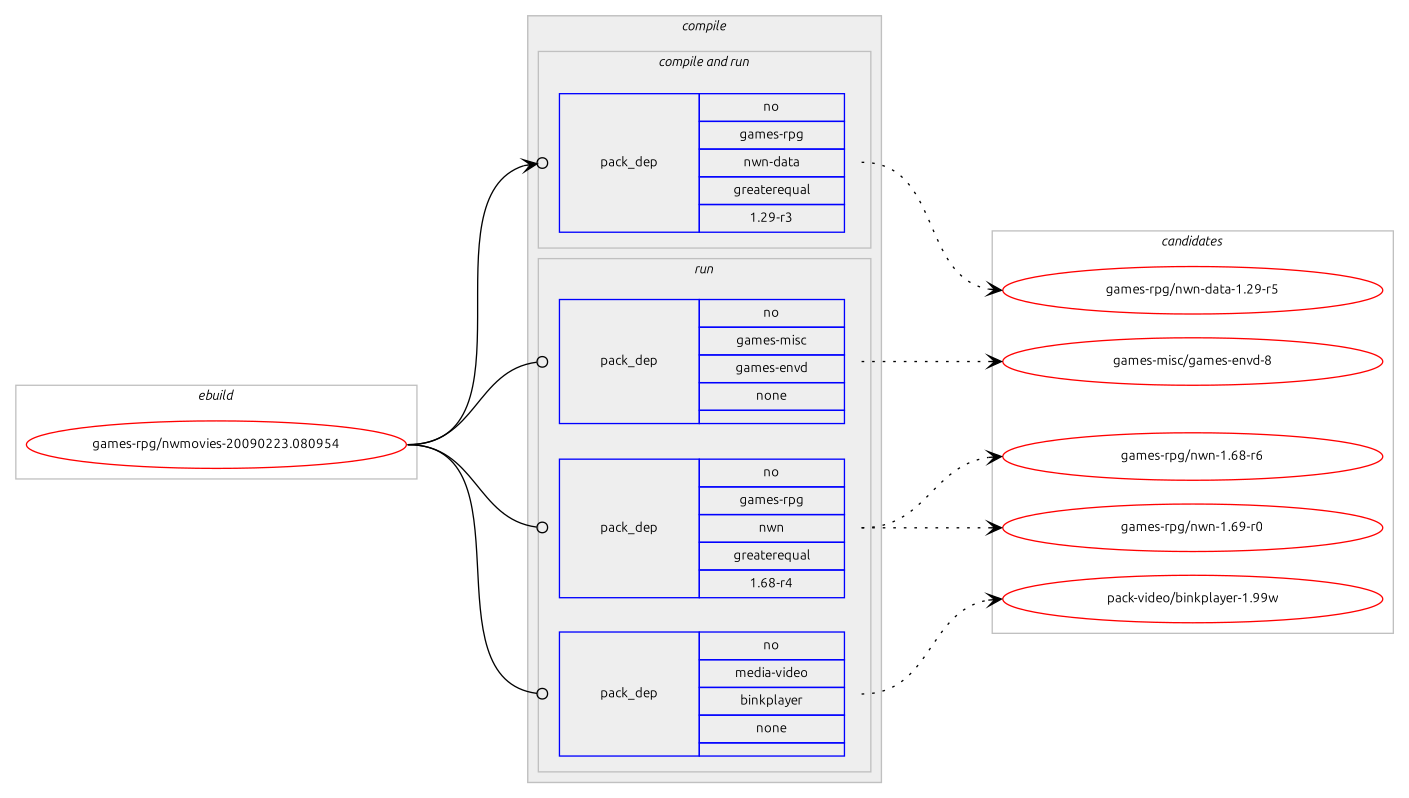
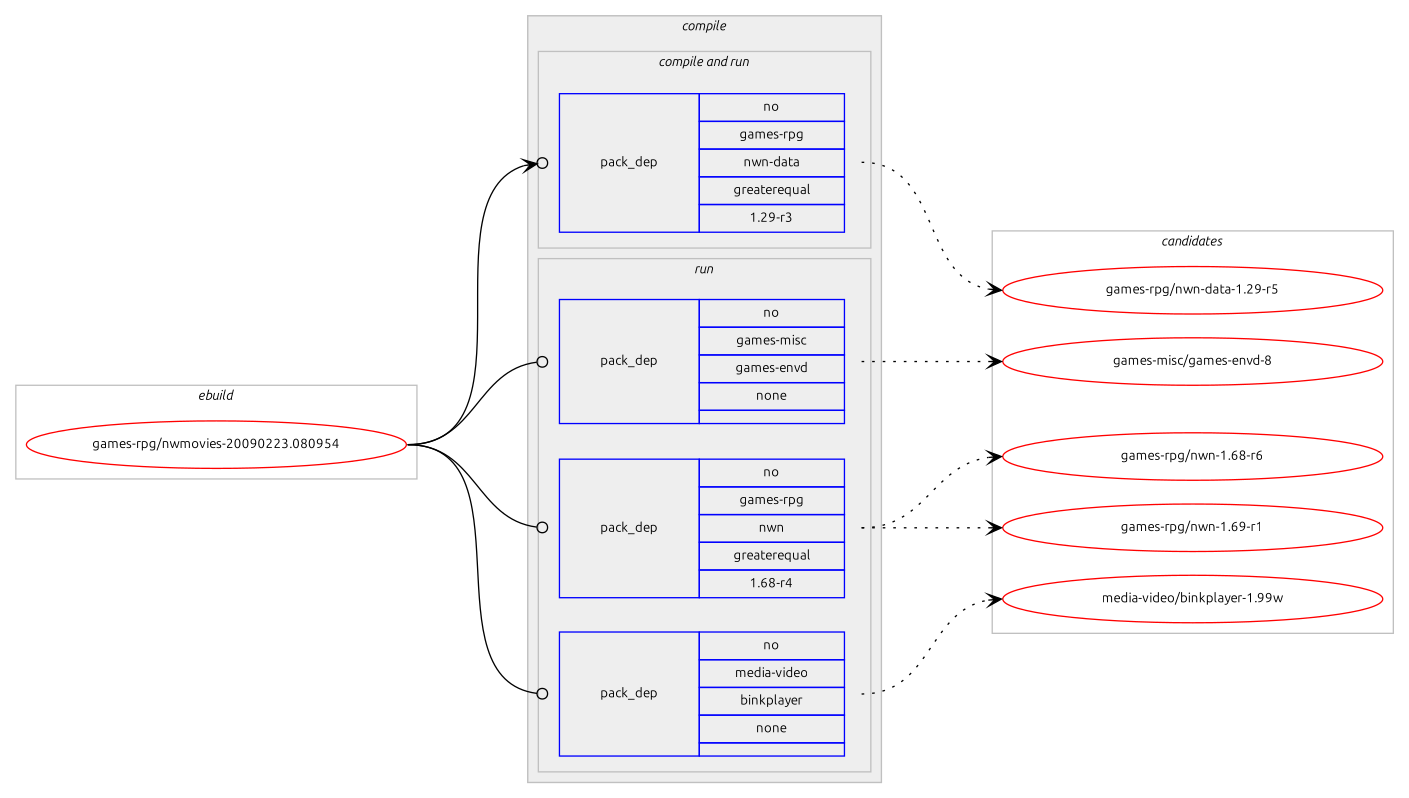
(1193, 528) -> (1193, 528)
(1193, 599) -> (1193, 599)
